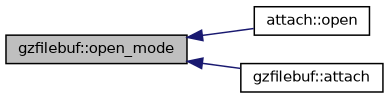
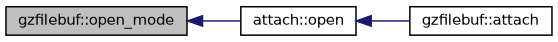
(221, 66) -> (390, 21)
